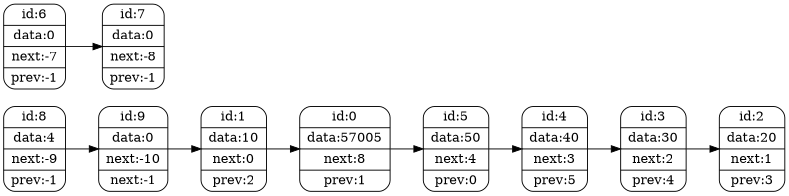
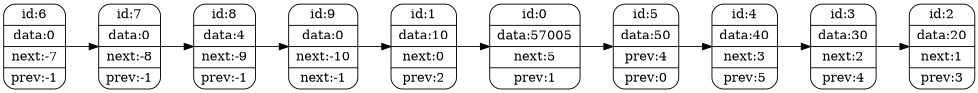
none -> (172, 47)
(345, 159) -> (535, 57)
(456, 159) -> (646, 57)
